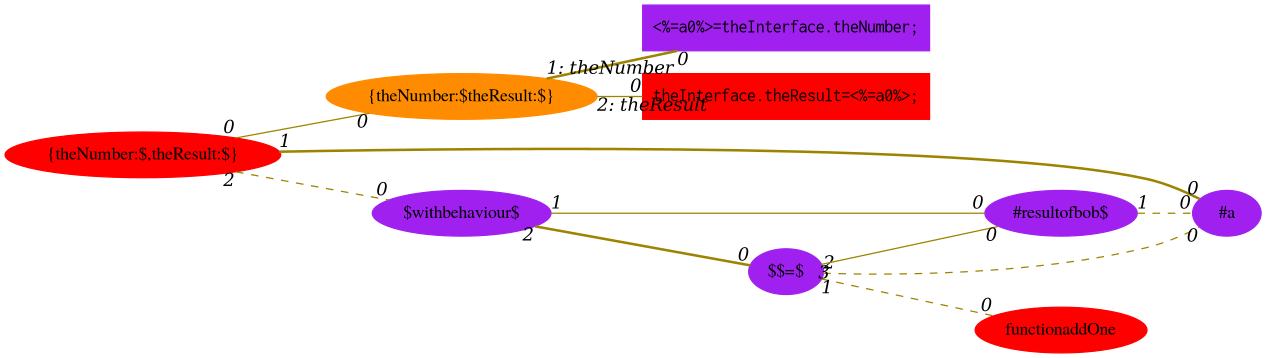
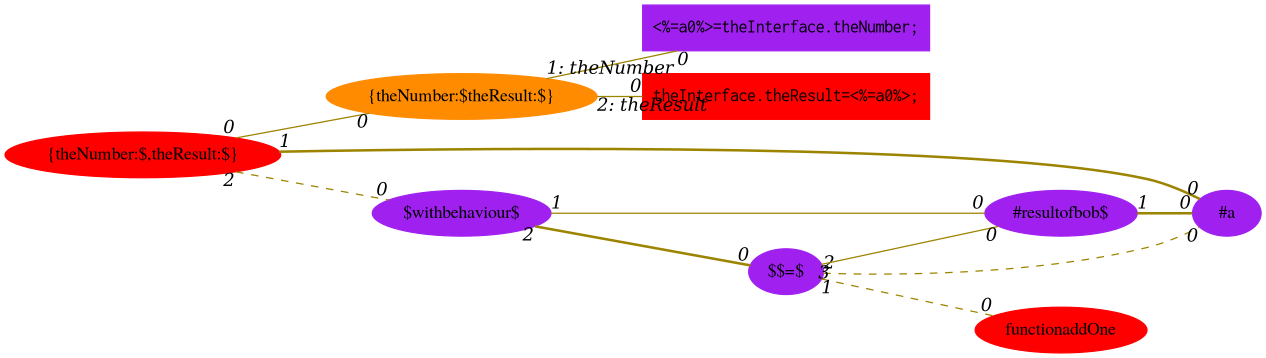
(612, 65) -> (612, 65)
(1165, 213) -> (1165, 213)
